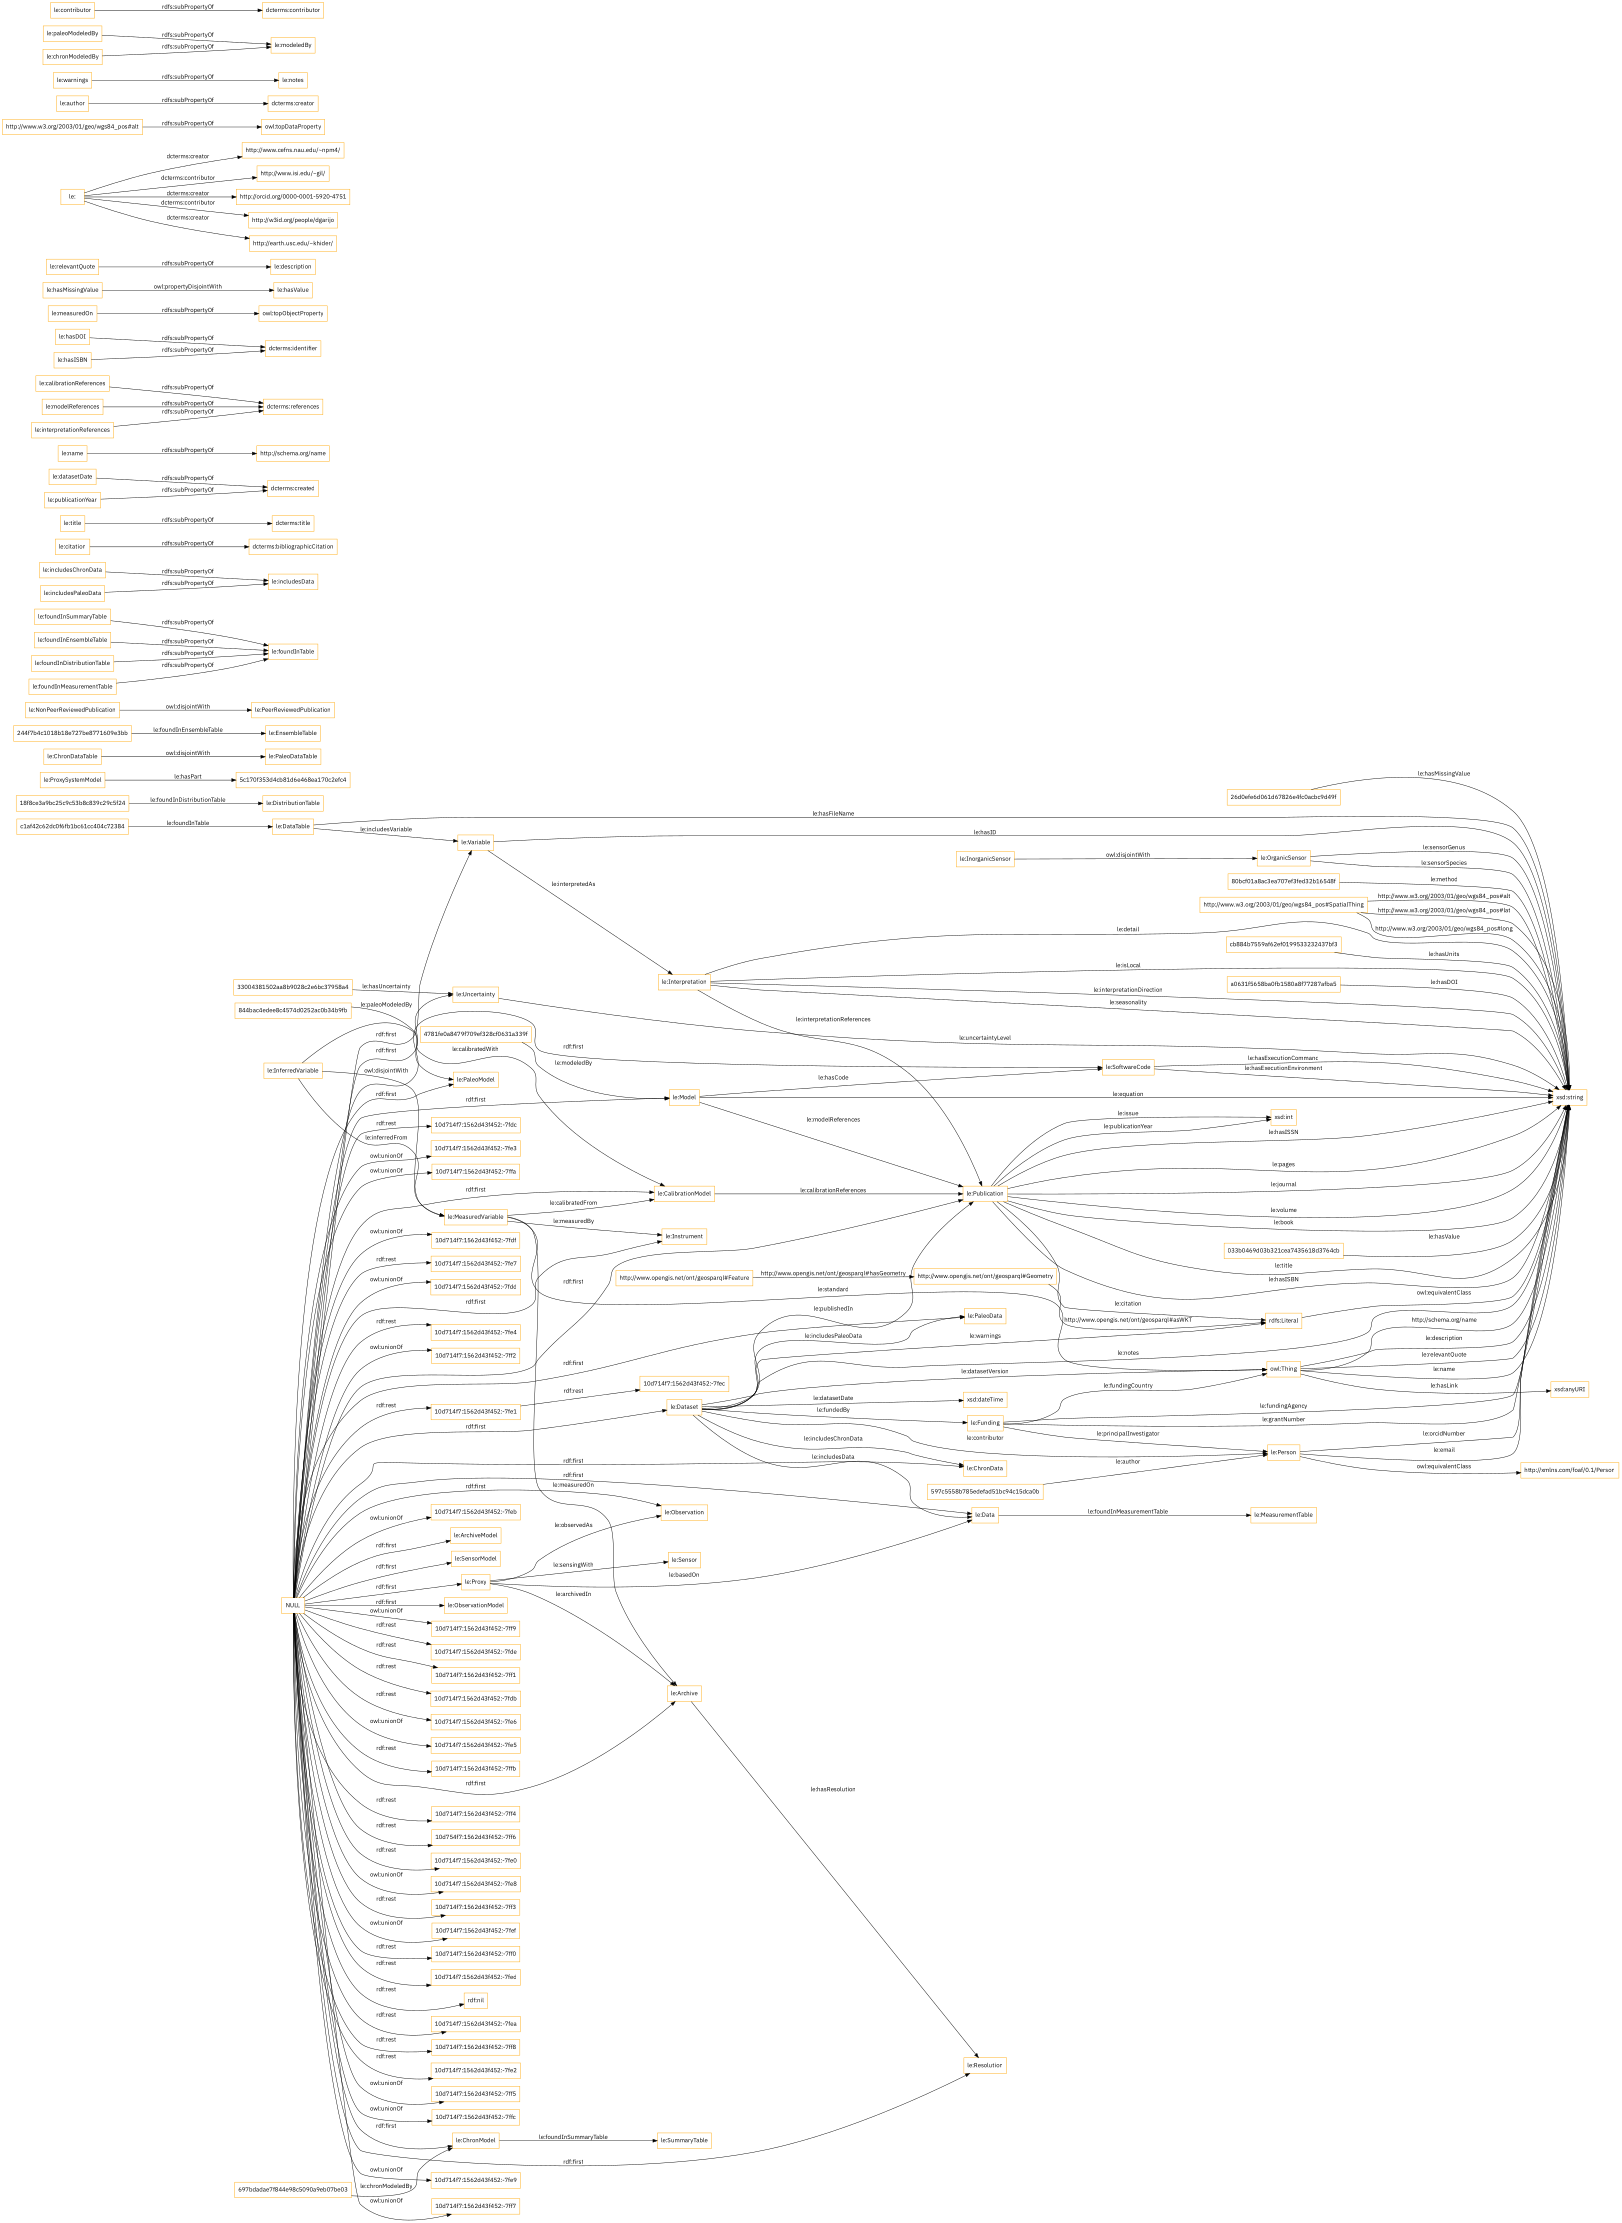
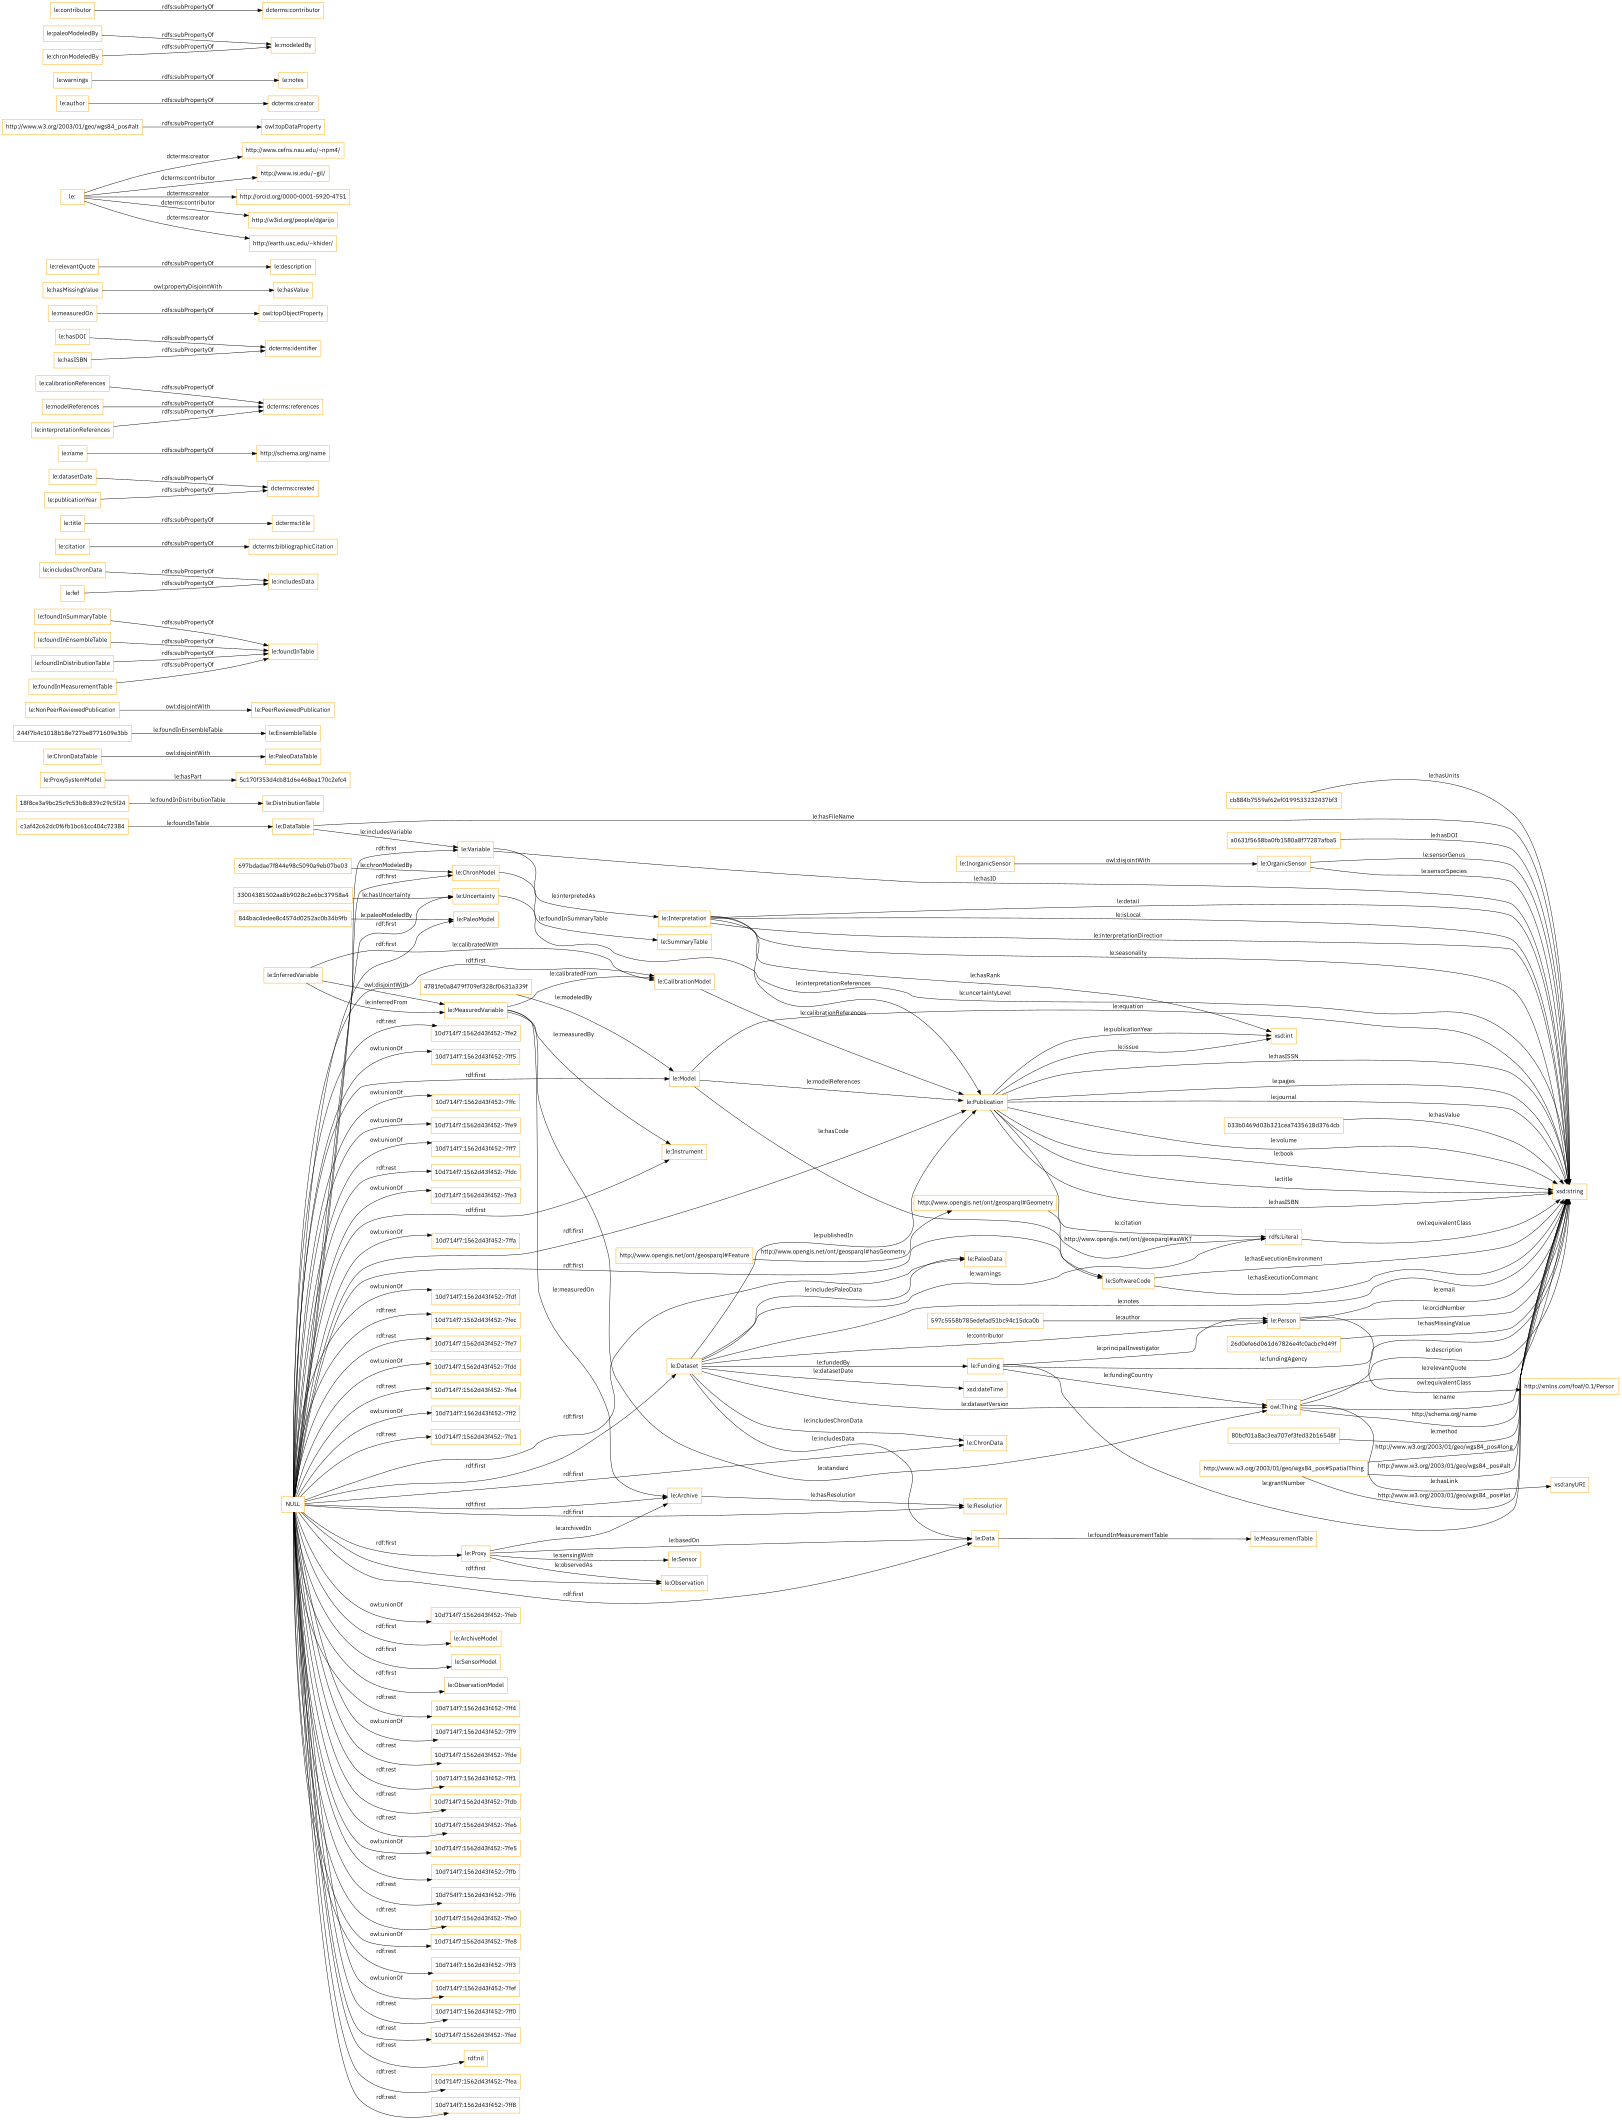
(73, 593) -> (73, 593)
none -> (976, 983)
(578, 1398) -> (325, 1375)
